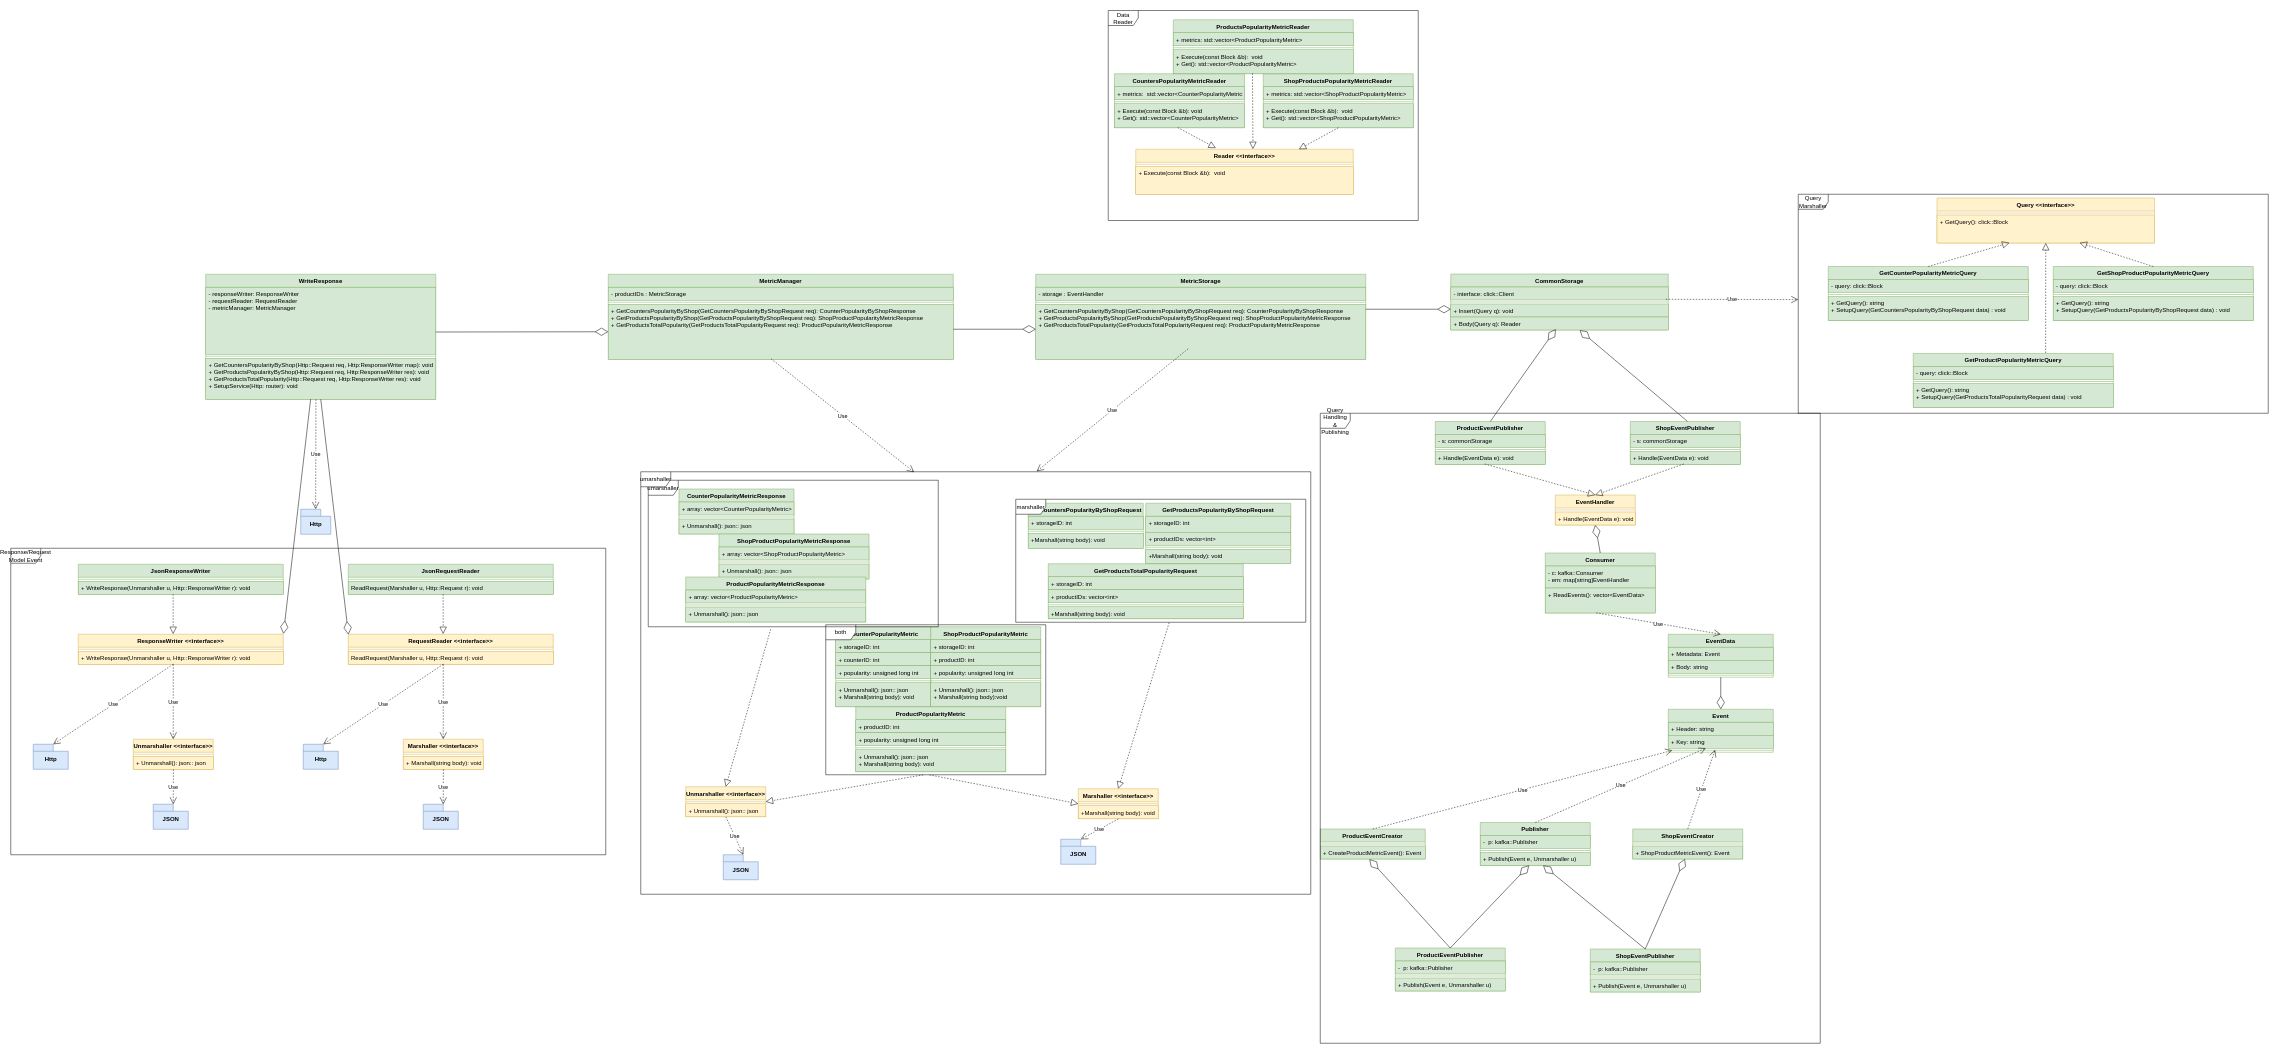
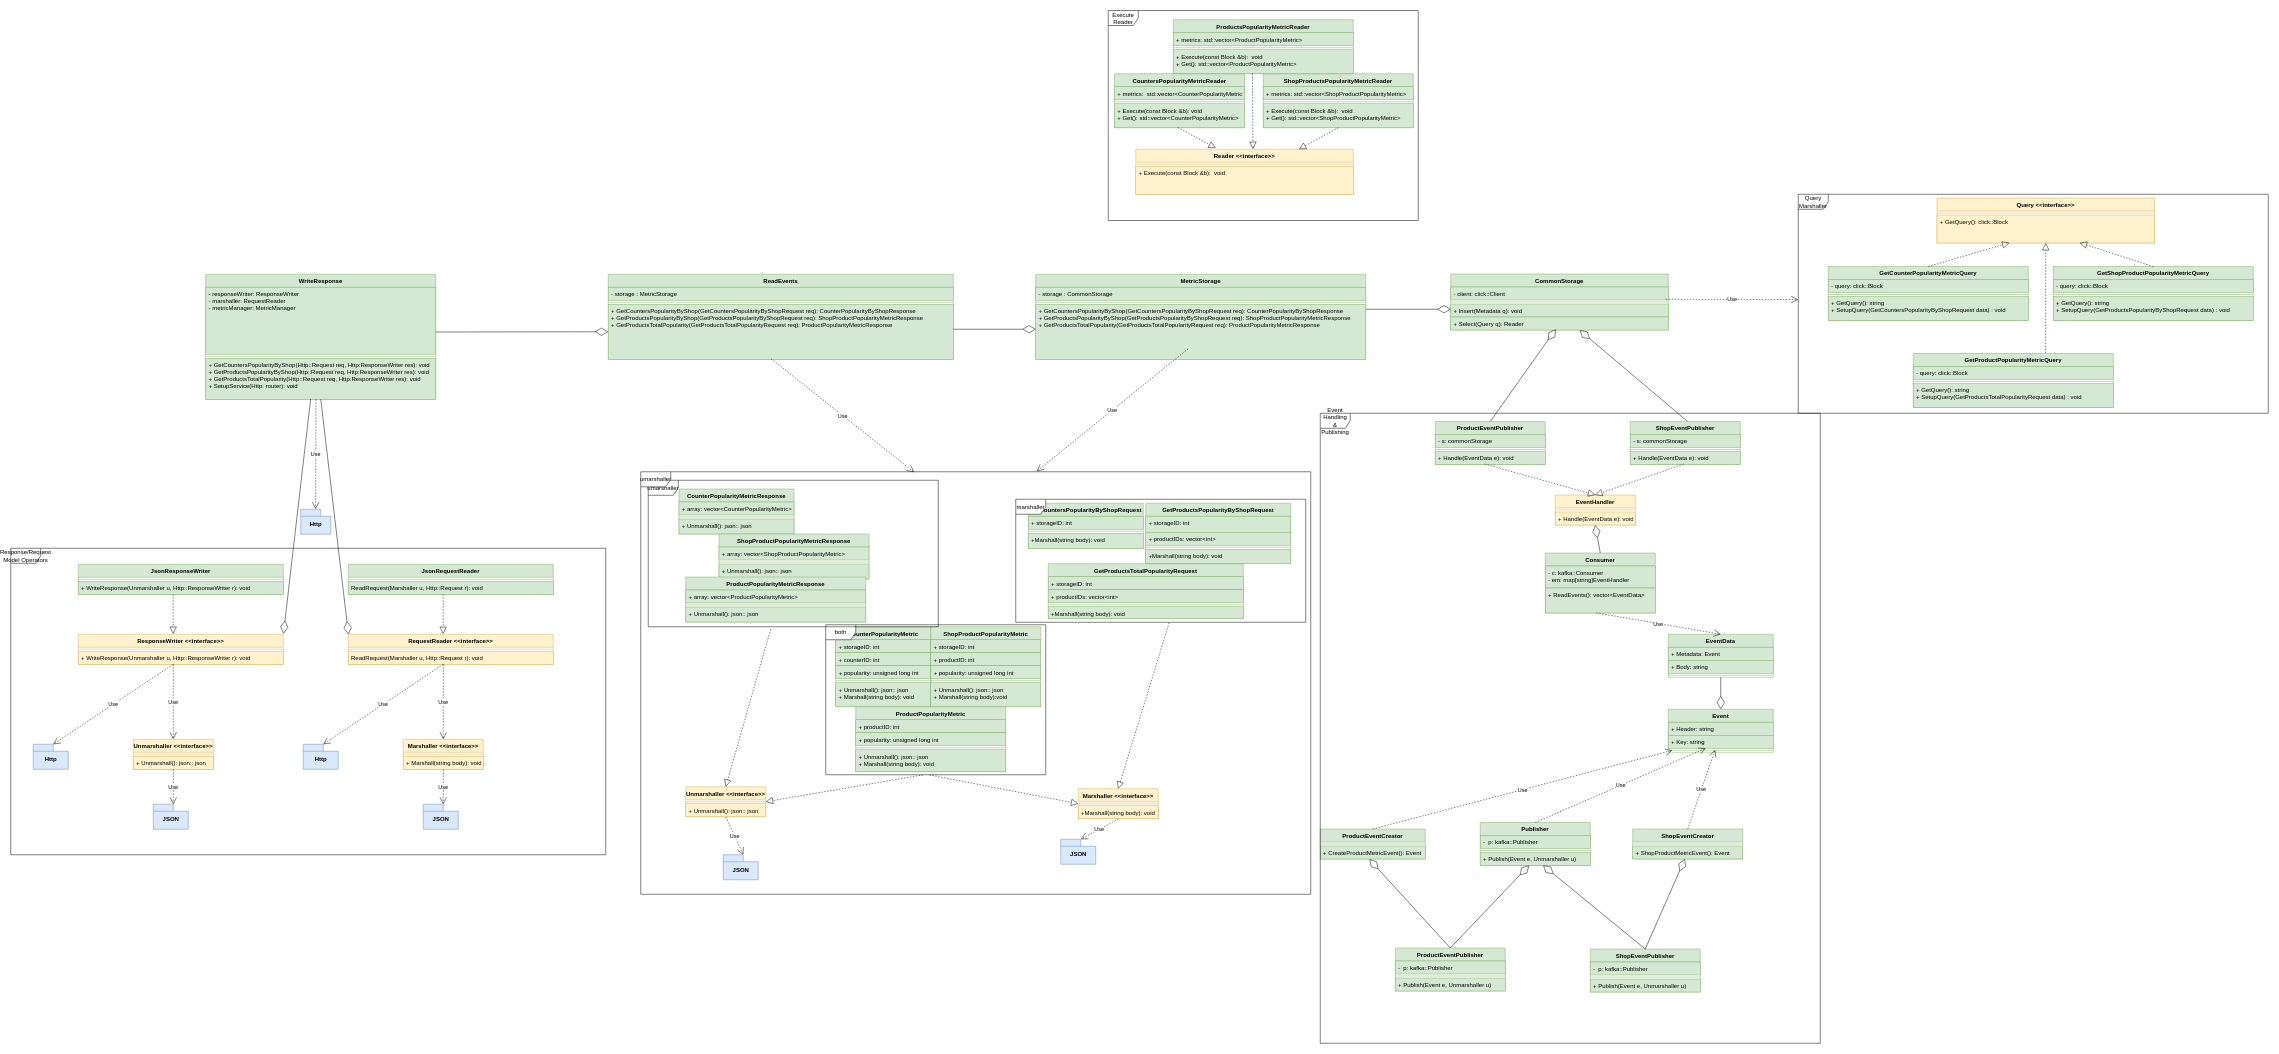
(1123, 18) -> (1123, 18)
(781, 281) -> (781, 281)
(258, 294) -> (258, 294)
(654, 294) -> (649, 294)
(1075, 294) -> (1077, 294)
(1489, 294) -> (1484, 294)
(1488, 311) -> (1493, 311)
(1489, 324) -> (1492, 324)
(330, 365) -> (330, 365)
(1335, 421) -> (1335, 421)
(26, 556) -> (26, 556)
